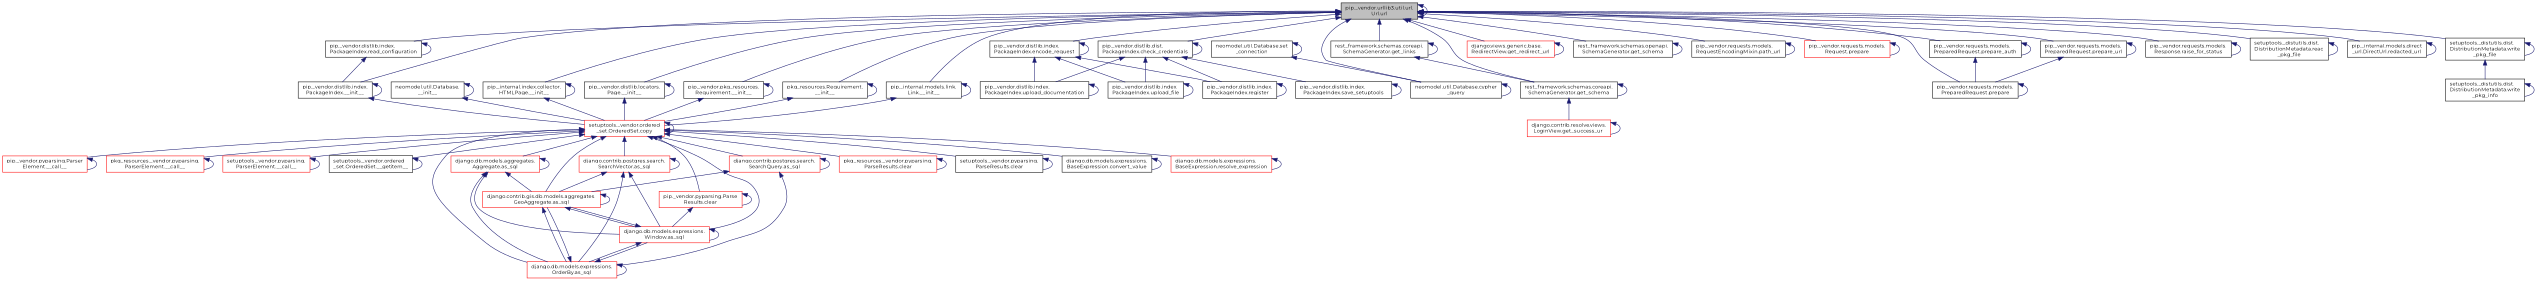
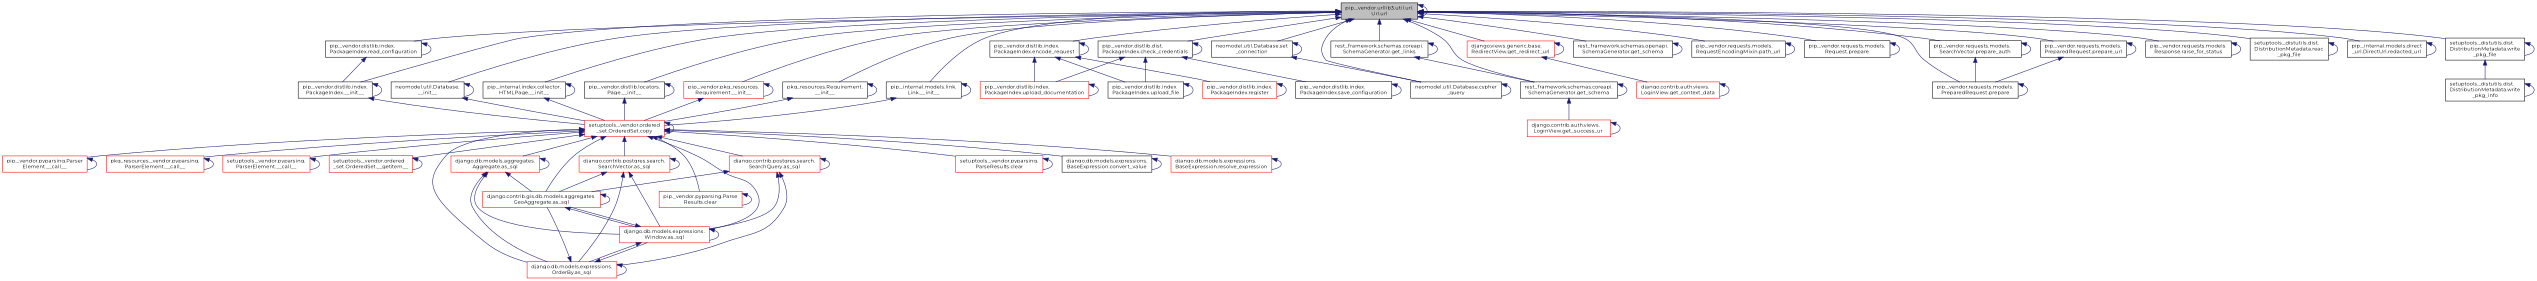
none -> (733, 28)
none -> (1313, 31)
(1847, 49) -> (1847, 49)
(1975, 49) -> (1975, 49)
(1195, 70) -> none
(724, 90) -> (724, 90)
(1035, 90) -> (1035, 90)
(1240, 90) -> (1240, 90)
(1344, 90) -> (1344, 90)
none -> (1678, 90)
(1569, 128) -> (1569, 128)
(371, 164) -> (371, 164)
(888, 164) -> none
(999, 164) -> (999, 164)
(681, 219) -> (758, 217)
(555, 238) -> none
